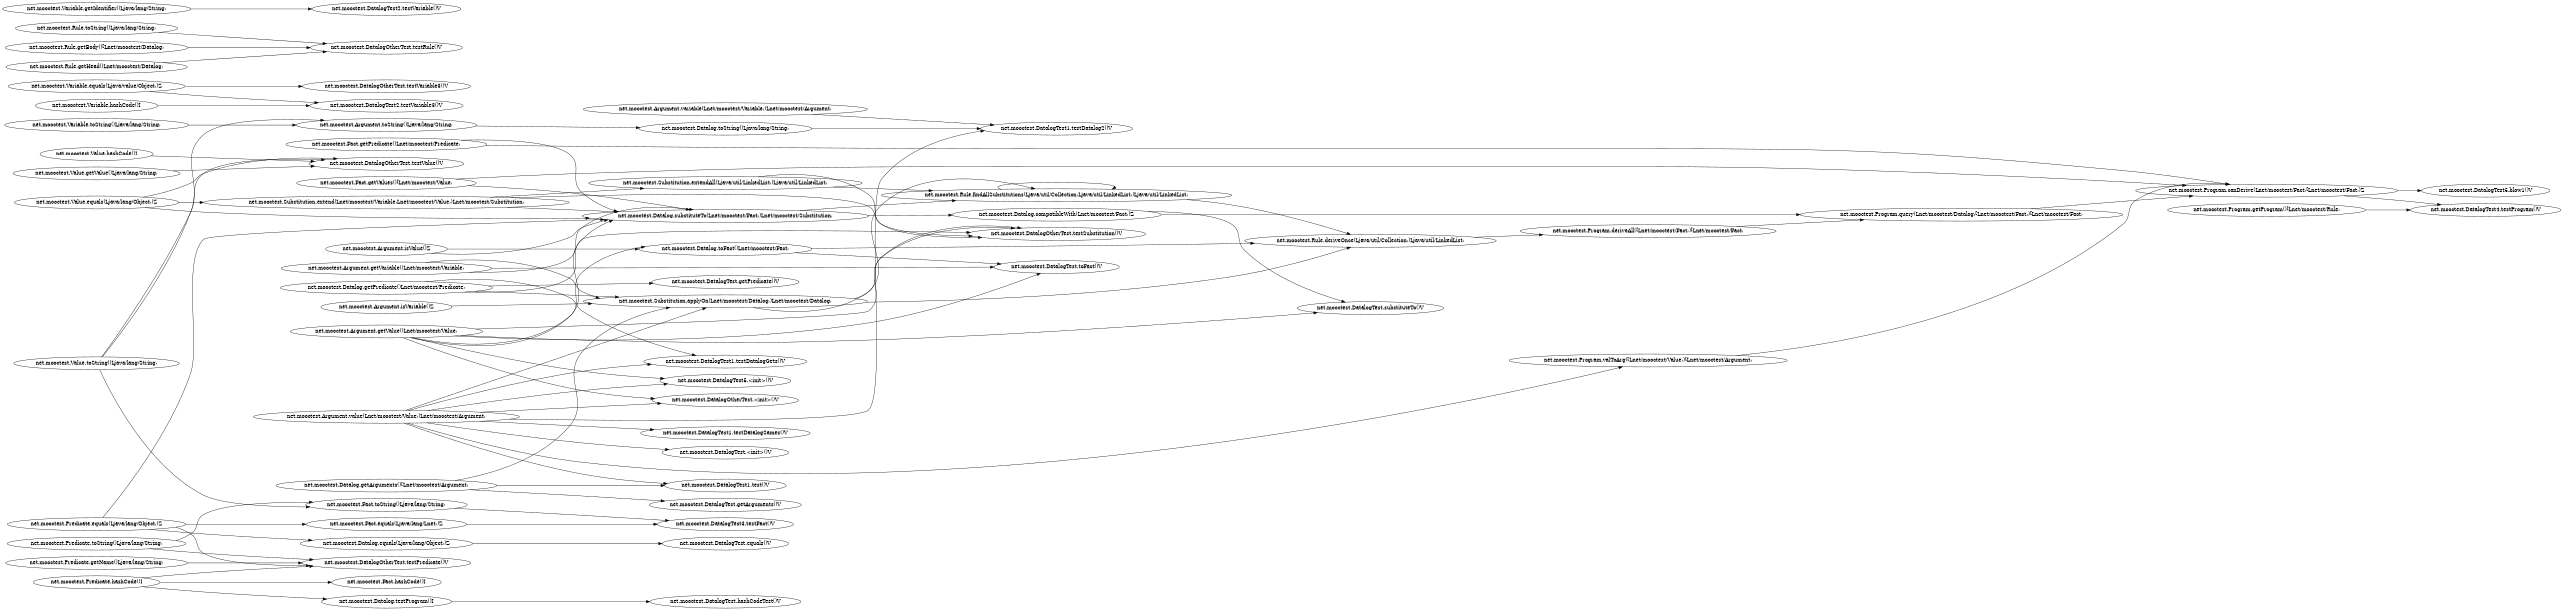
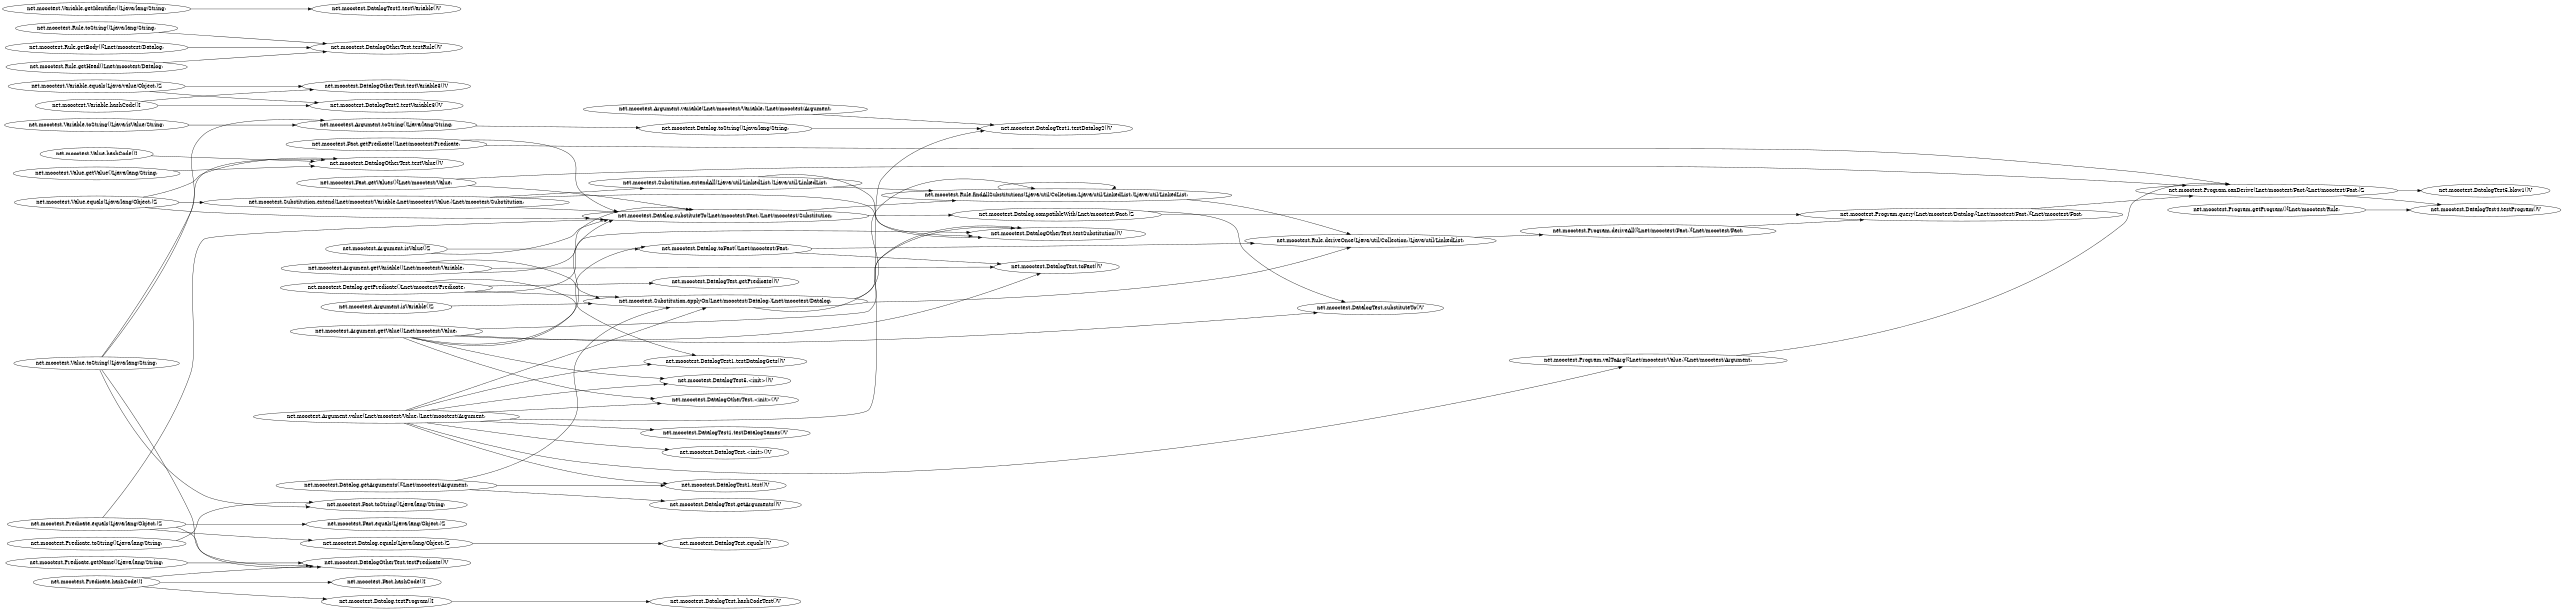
none -> (226, 95)
(97, 125) -> (97, 125)
(386, 524) -> (386, 524)
(725, 524) -> none
(230, 555) -> (188, 509)
